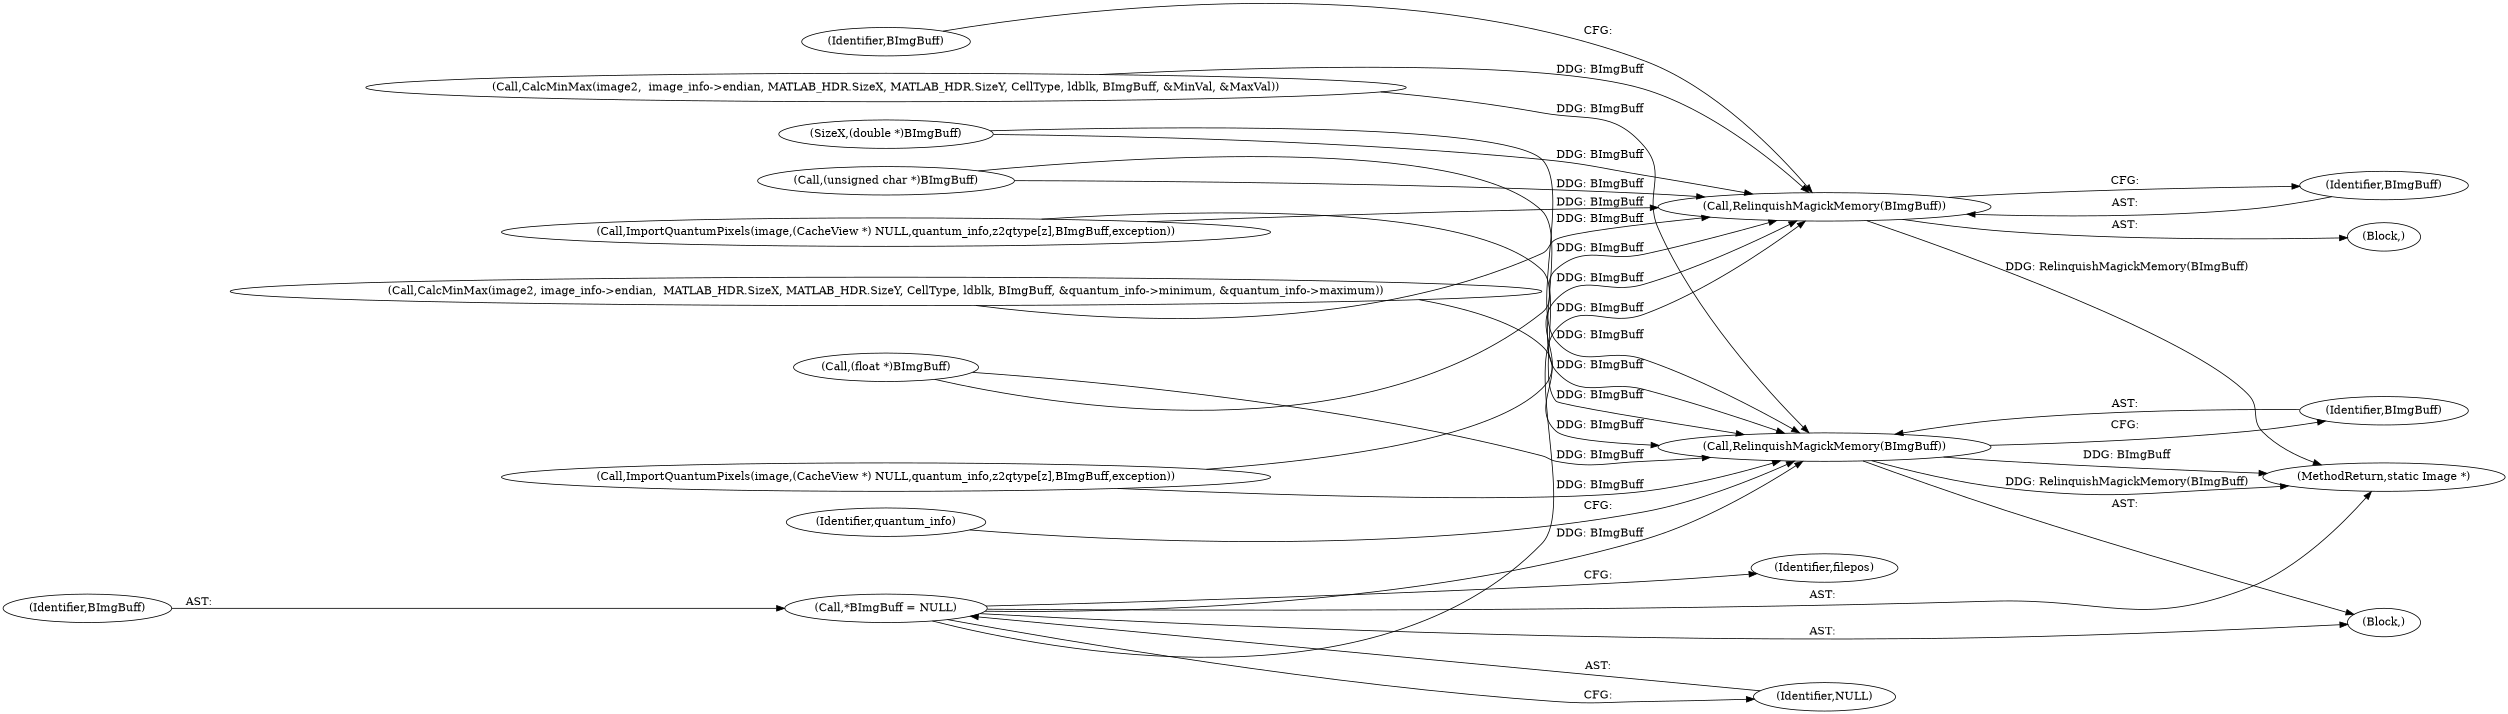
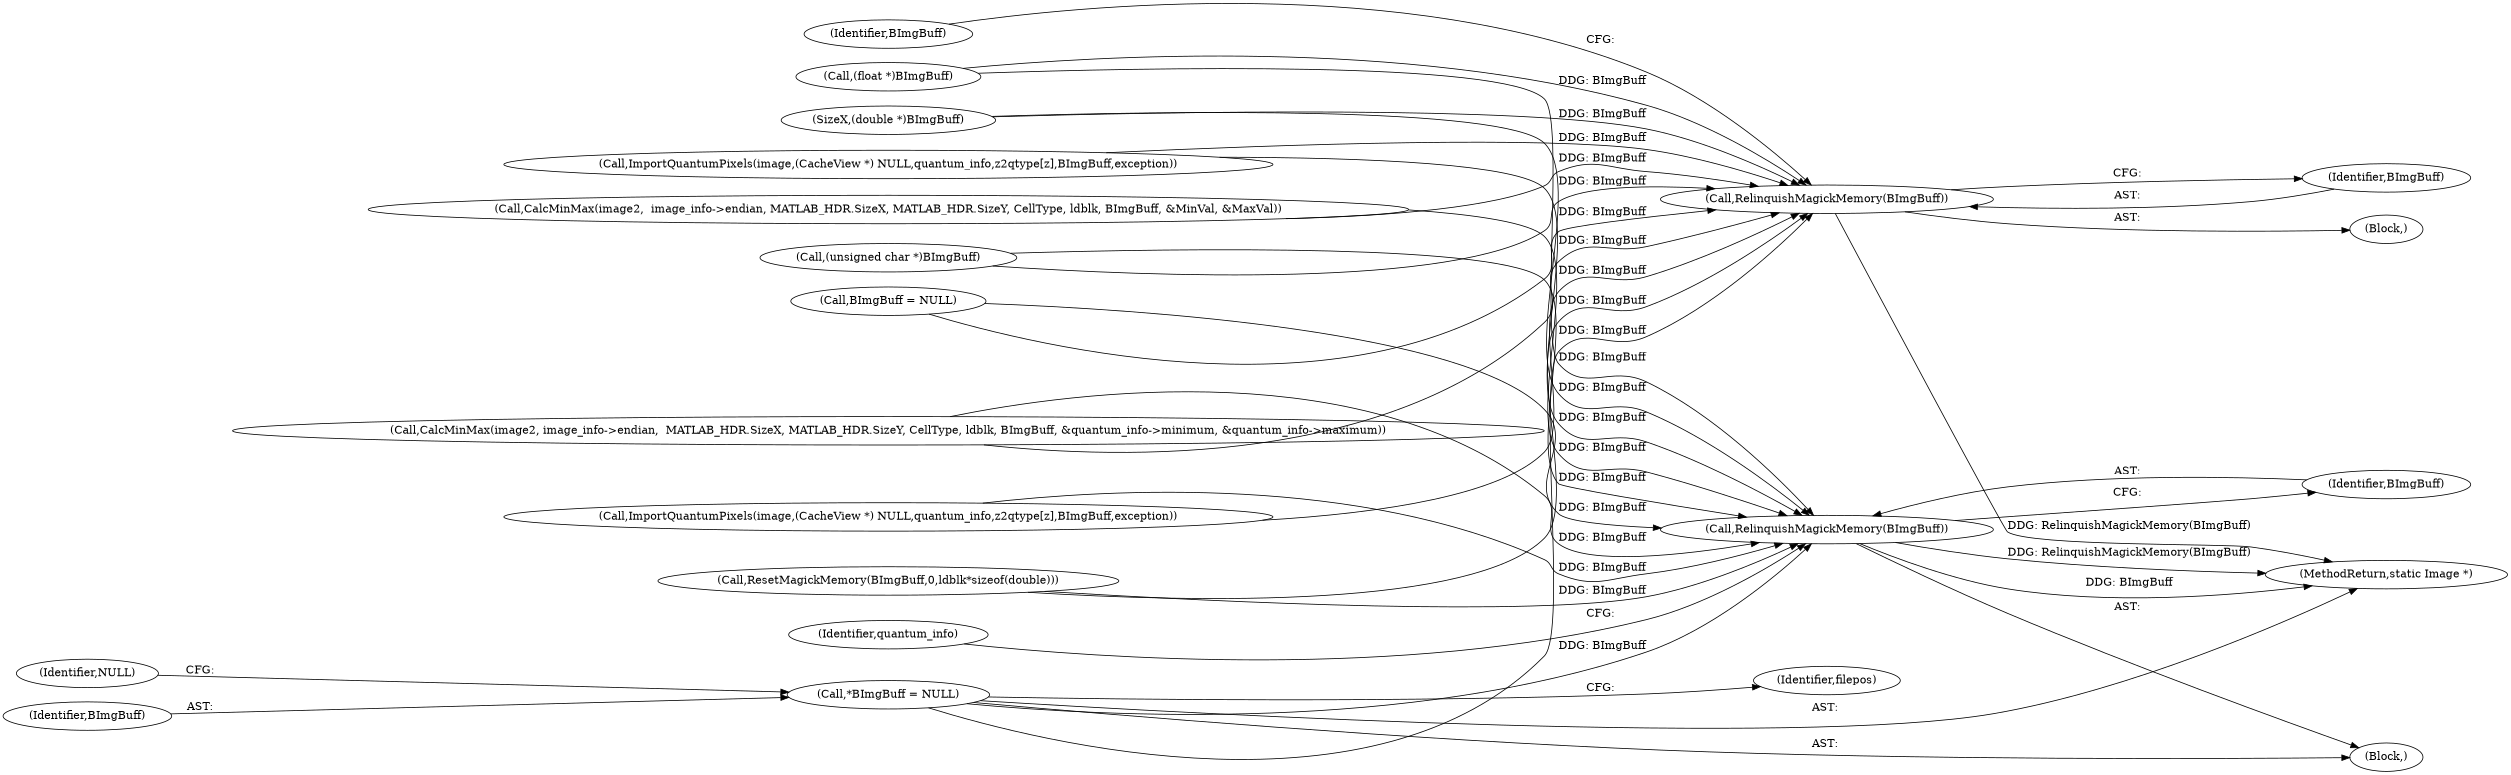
none -> (888, 301)
none -> (888, 581)
(1600, 666) -> (202, 671)
(1345, 681) -> none
